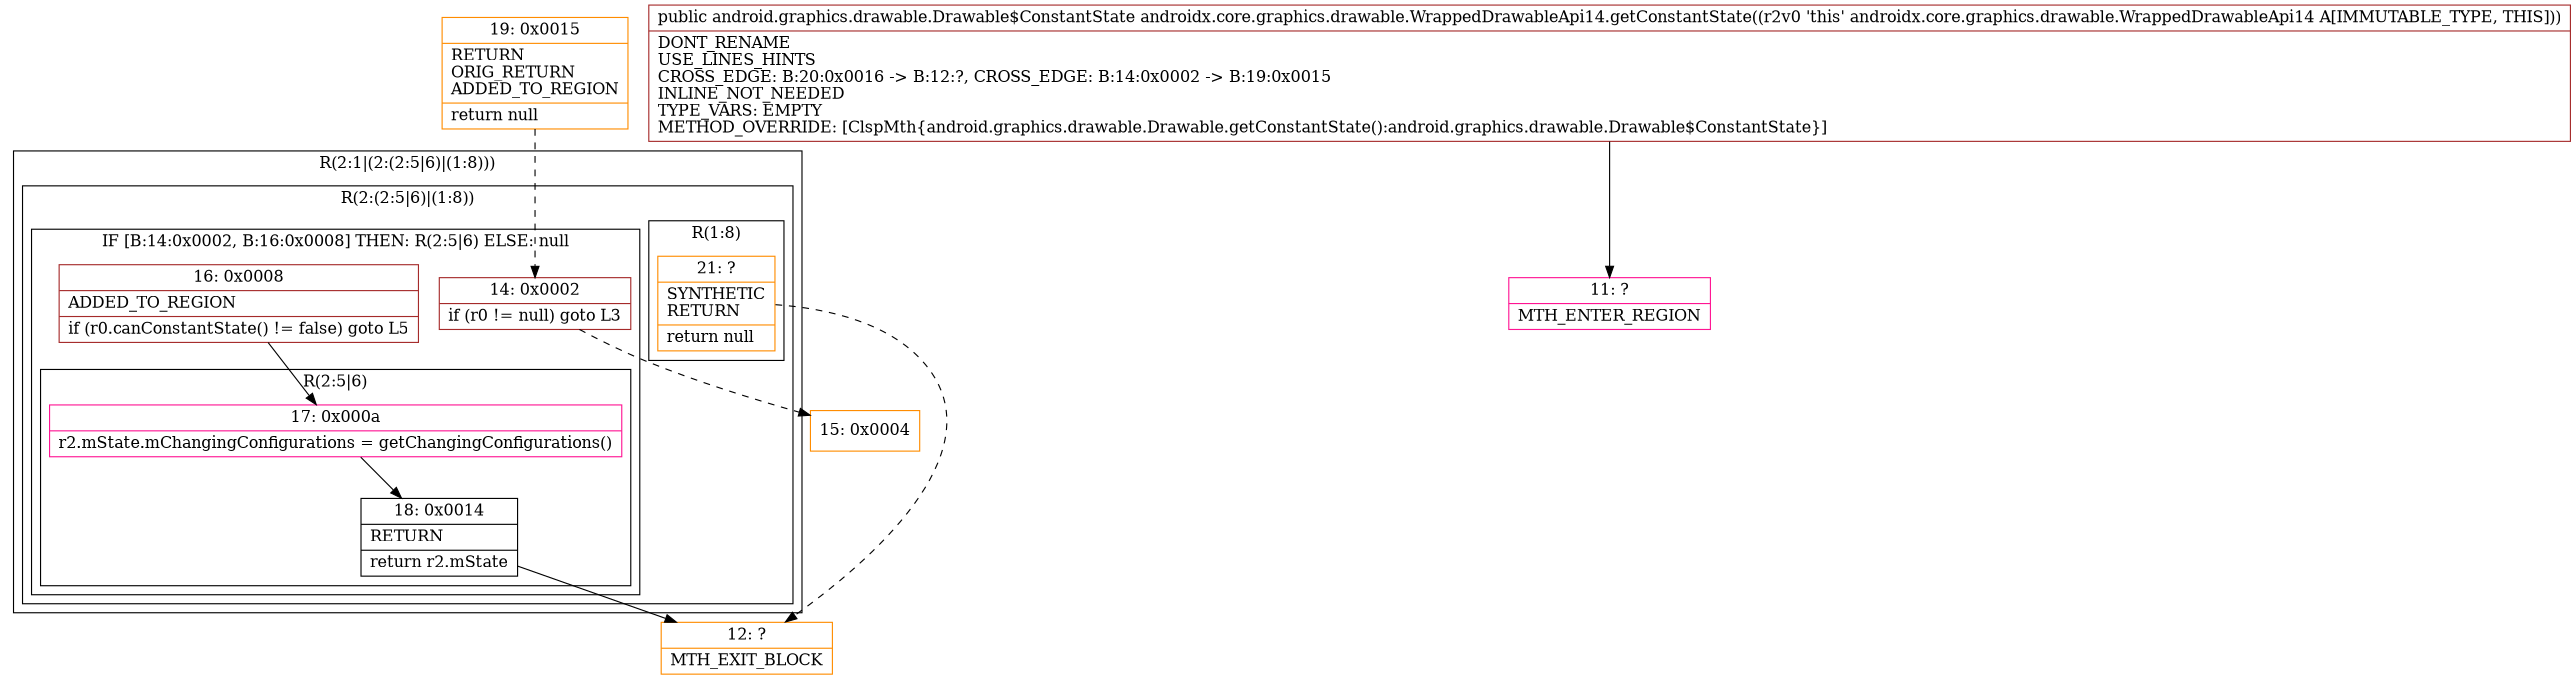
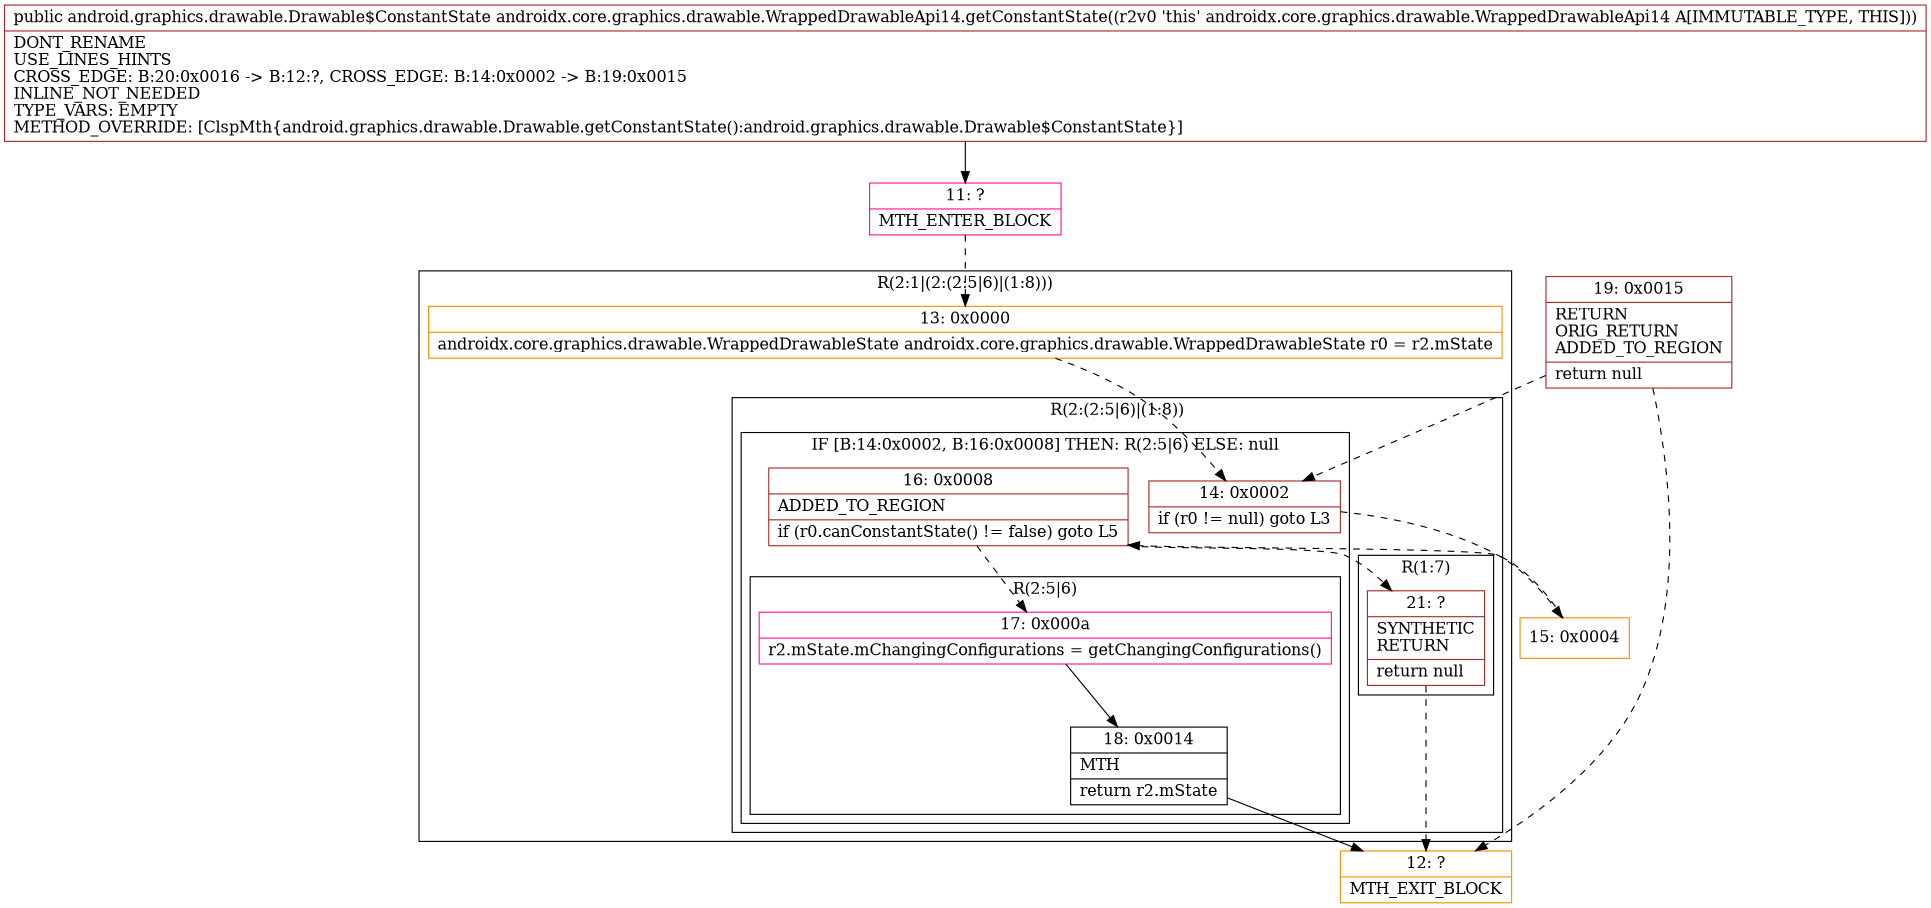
(535, 73) -> (1639, 332)
(716, 234) -> (1426, 568)
(716, 304) -> (1426, 638)
(1610, 316) -> (965, 221)
none -> (965, 332)
(283, 362) -> (994, 569)
(407, 537) -> (1100, 765)
none -> (1260, 549)
none -> (1364, 549)
none -> (1656, 651)
